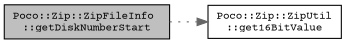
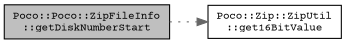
(87, 22) -> (87, 22)
